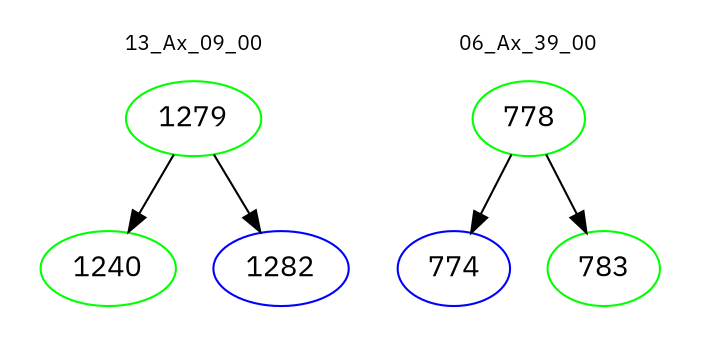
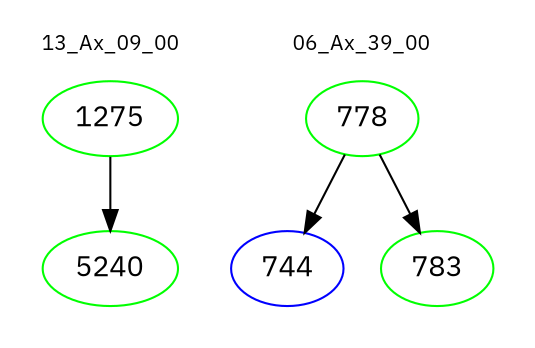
(194, 119) -> (110, 119)
(108, 269) -> (110, 269)
(281, 269) -> none
(454, 269) -> (287, 269)
